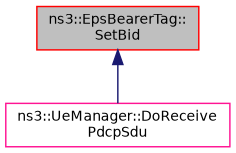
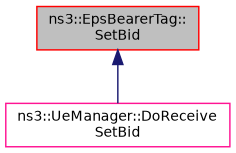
(118, 125) -> (118, 125)
